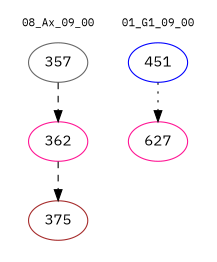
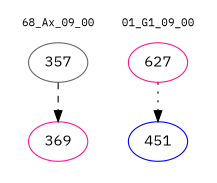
(59, 24) -> (59, 24)
(158, 97) -> (158, 97)
(58, 142) -> (58, 142)
(58, 221) -> none
